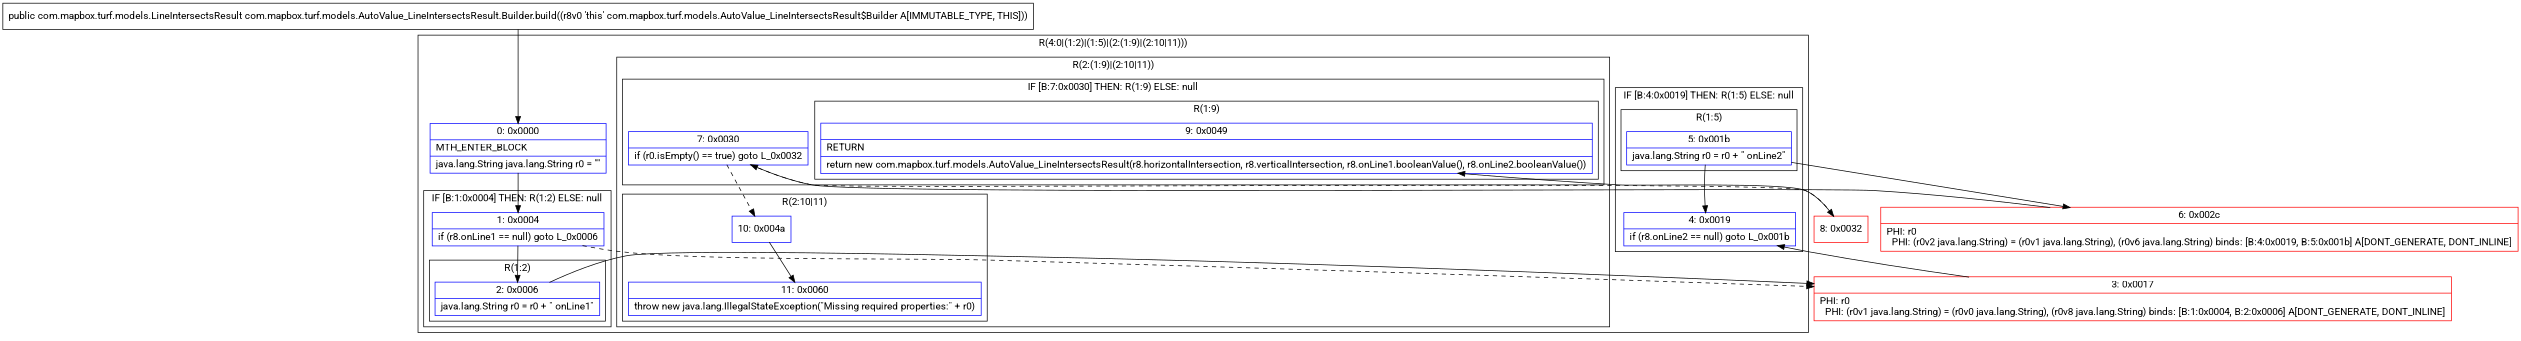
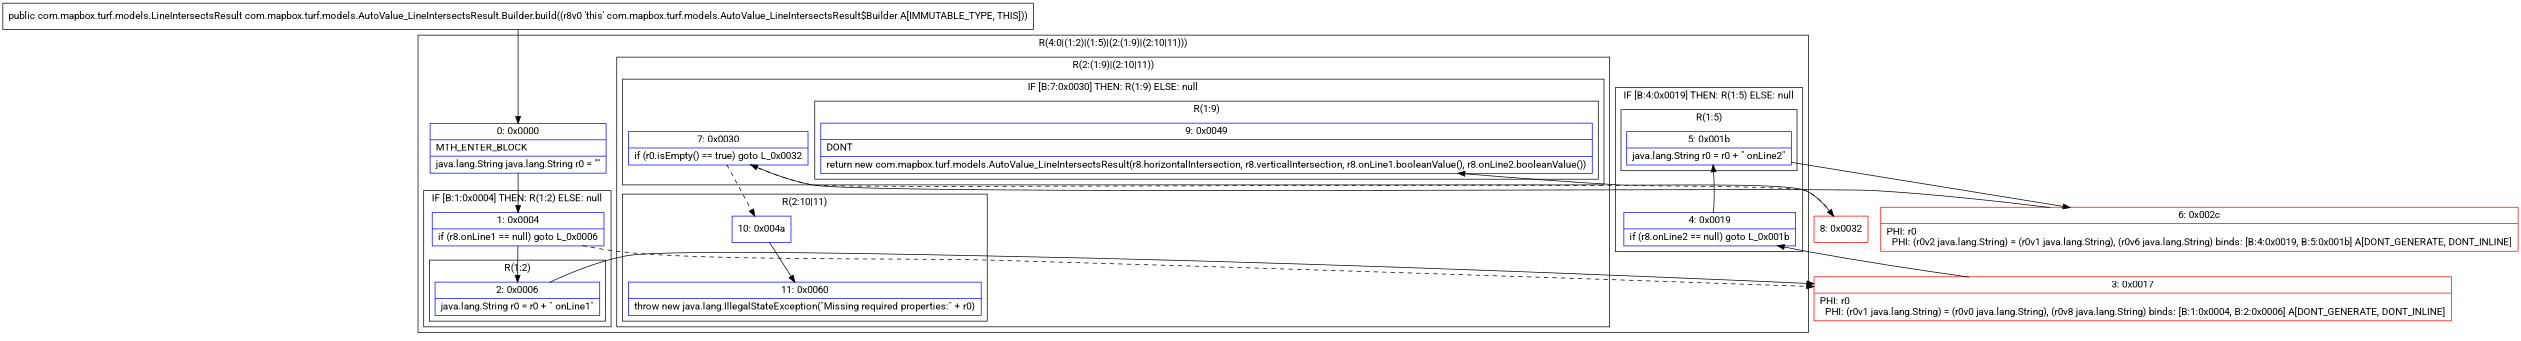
(846, 148) -> (840, 148)
(1705, 180) -> (1714, 194)
